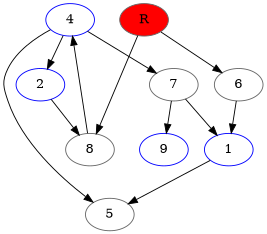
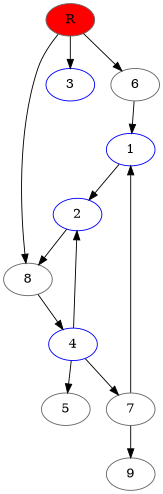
none -> (70, 85)
(164, 150) -> (131, 474)
(173, 180) -> (107, 179)
